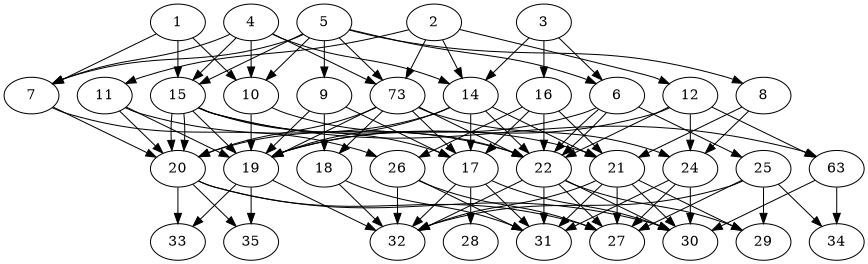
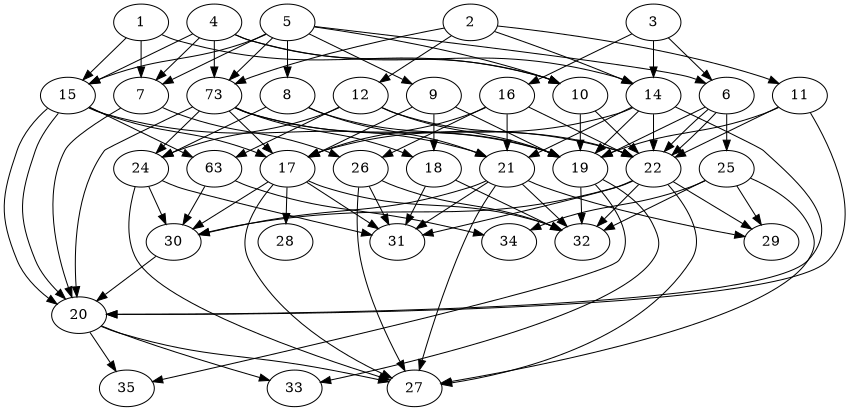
(203, 121) -> (429, 132)
(429, 206) -> (131, 275)
none -> (276, 299)
